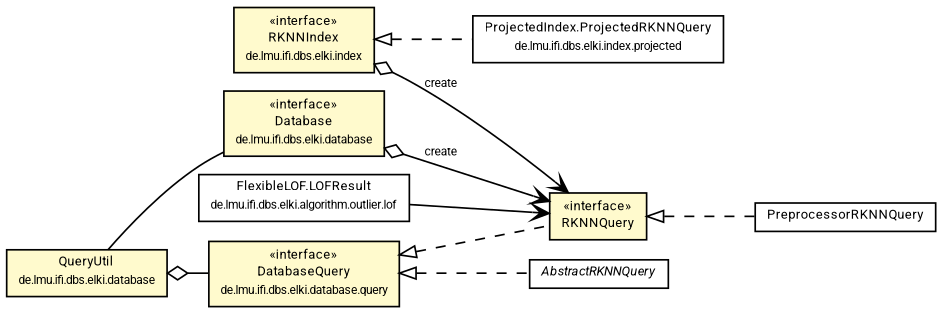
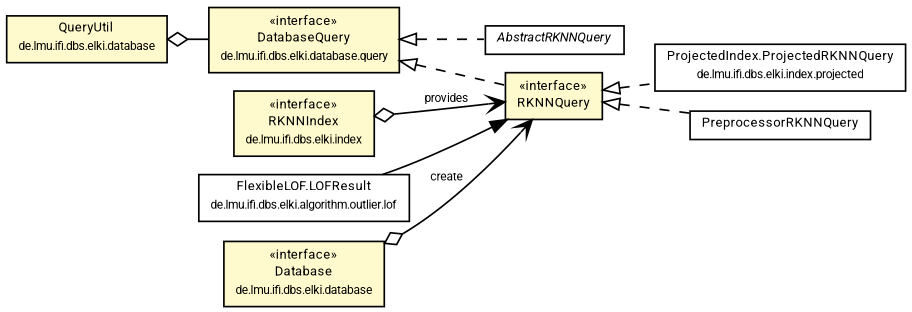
(432, 39) -> (637, 86)
(441, 84) -> (447, 99)
(161, 195) -> none
(471, 208) -> (438, 152)
